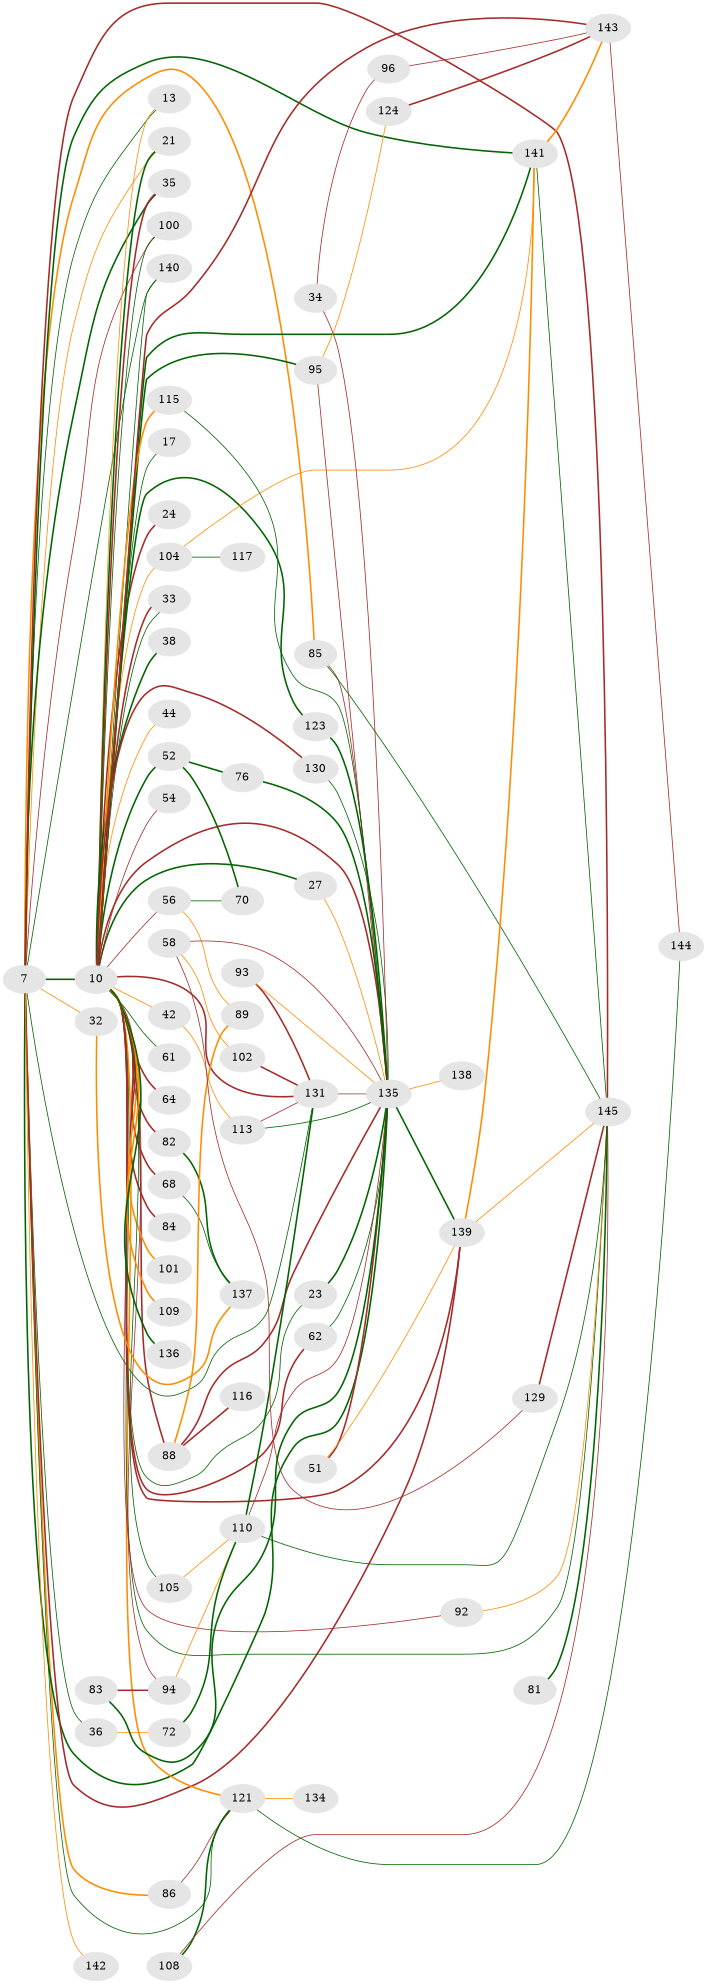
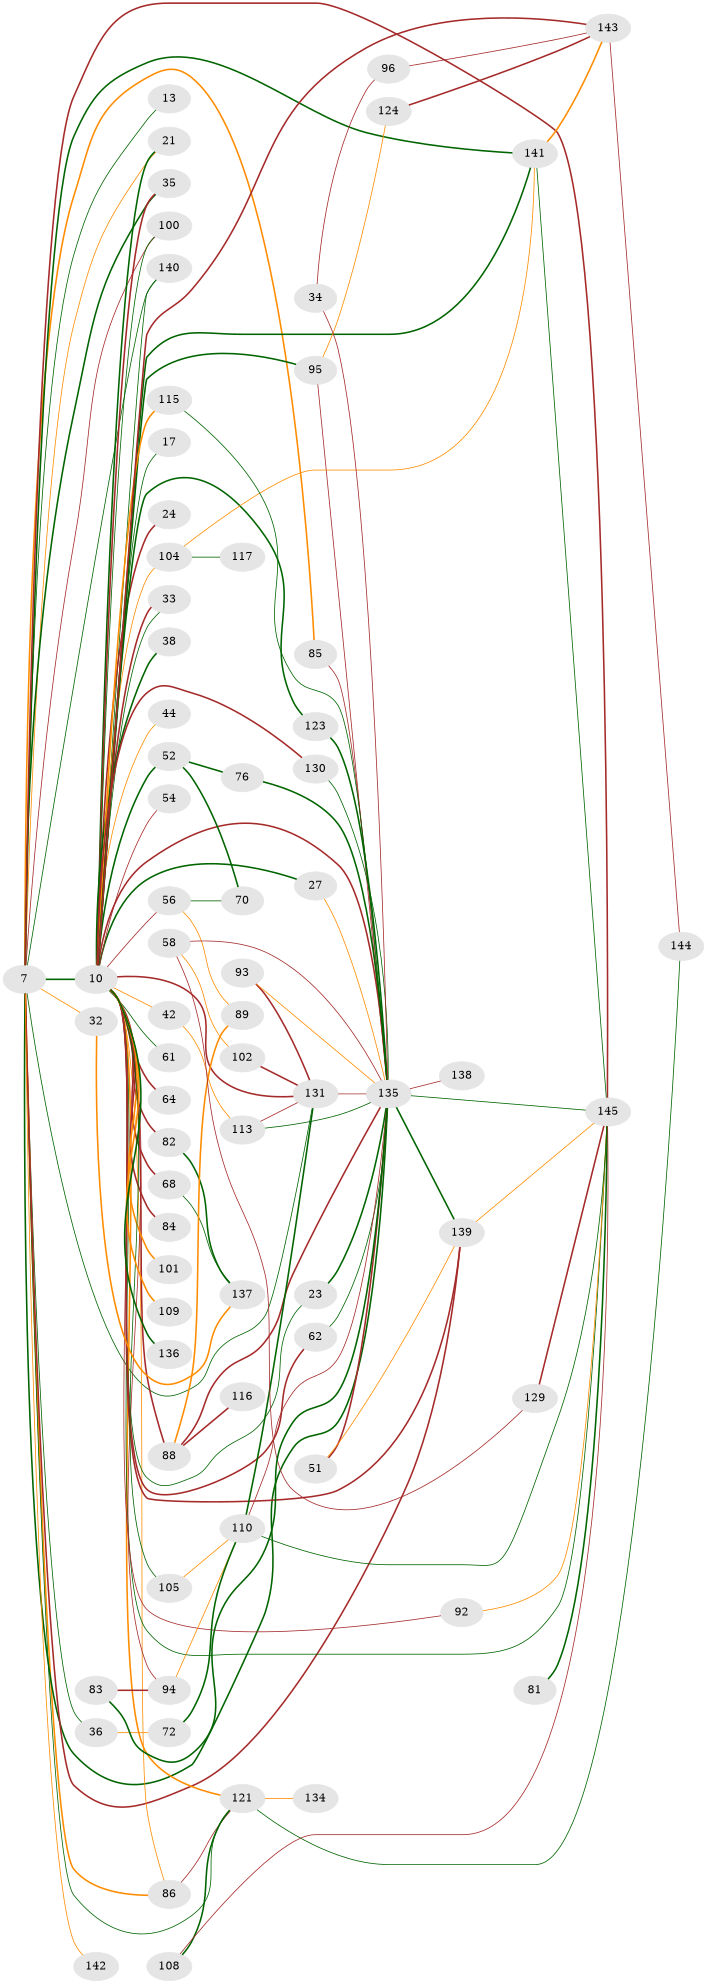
(109, 535) -> (142, 1434)
(515, 694) -> none
(471, 878) -> (498, 1103)
(425, 1085) -> (425, 1085)
